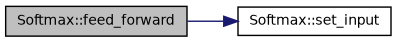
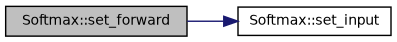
(96, 21) -> (96, 21)
